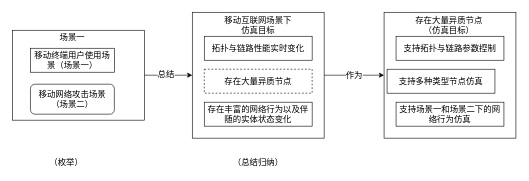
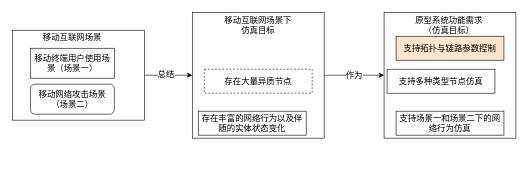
(449, 25) -> (449, 25)
(72, 37) -> (72, 37)
(258, 48) -> none
(450, 48) -> (450, 48)
(72, 60) -> (72, 63)
(258, 114) -> (252, 123)
(450, 114) -> (450, 123)
(66, 162) -> none
(258, 162) -> none
